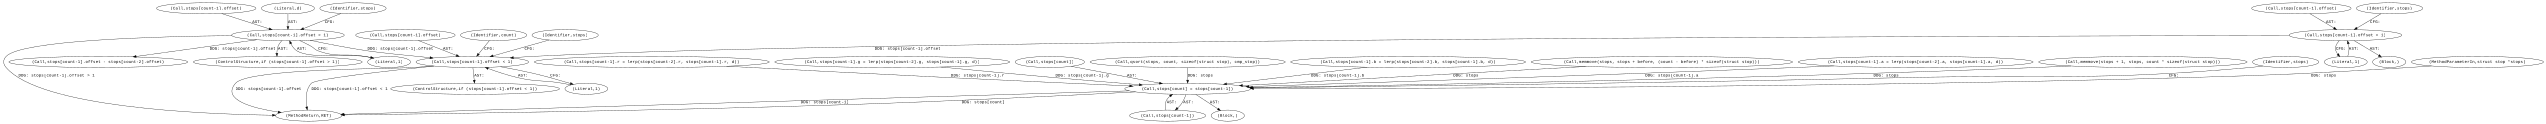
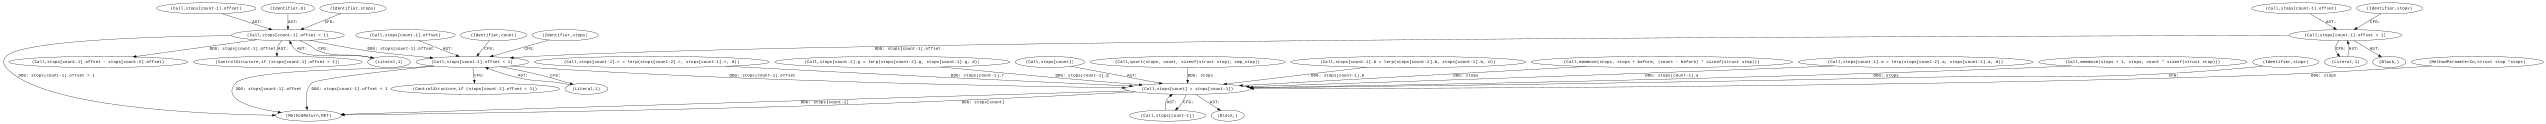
(288, 8) -> (288, 8)
(481, 75) -> (481, 75)
none -> (817, 81)
(1190, 102) -> (1190, 102)
